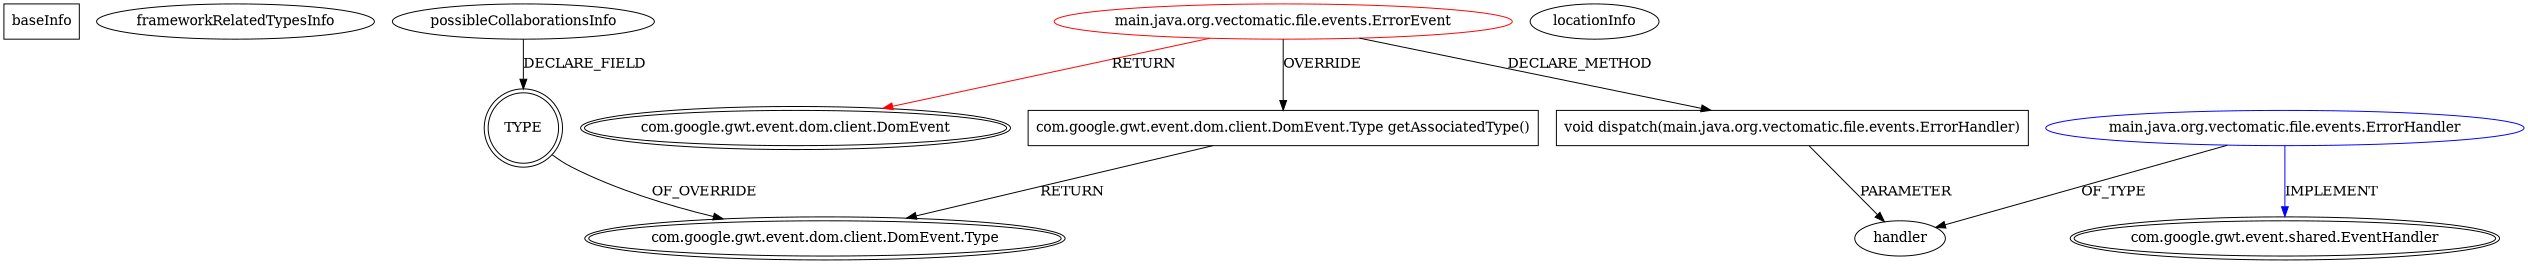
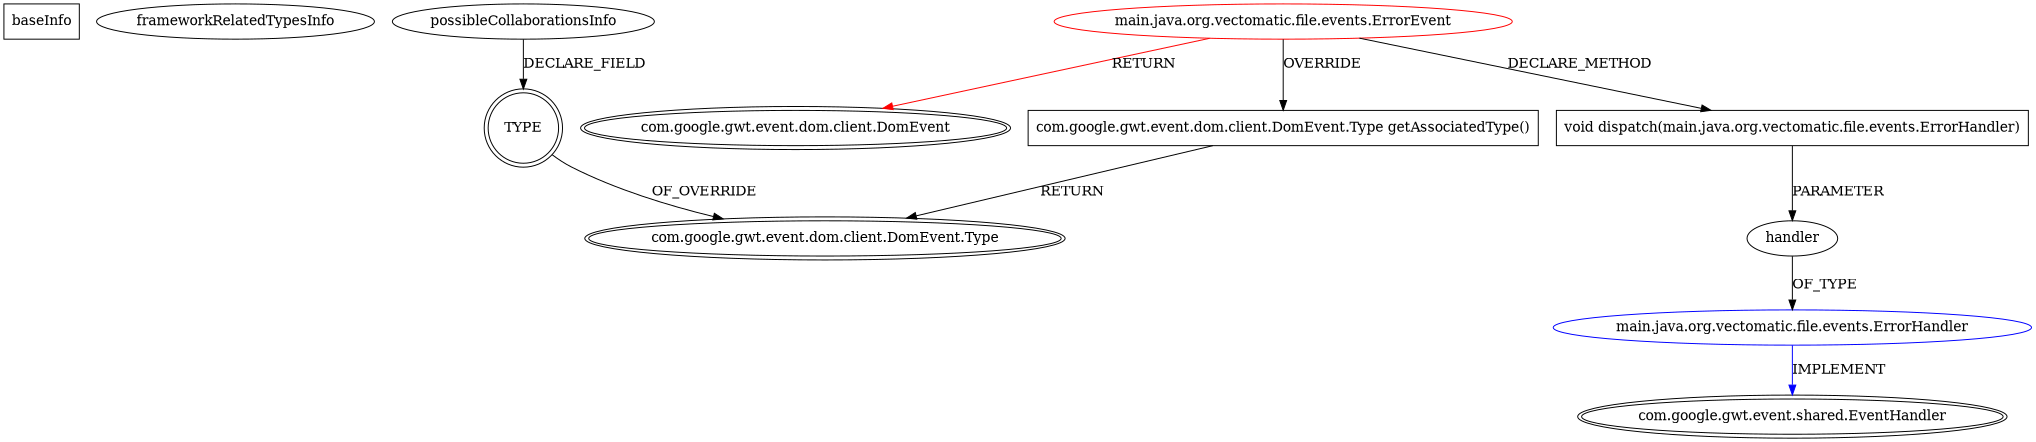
(1595, 22) -> none
(2086, 185) -> (1792, 278)
